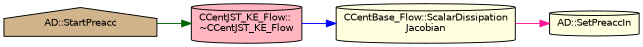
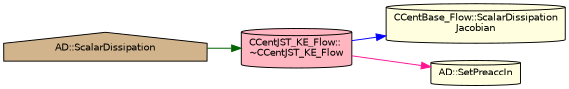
(80, 23) -> (105, 48)
(528, 23) -> (387, 61)
